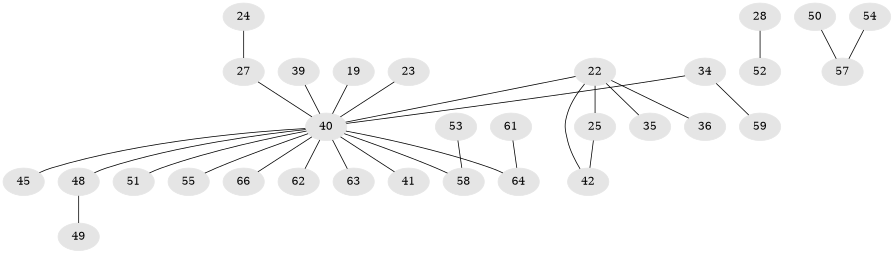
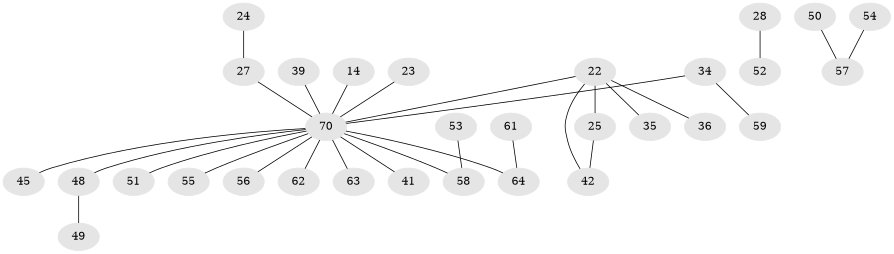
(354, 72) -> (354, 72)
(326, 127) -> (326, 127)
(244, 182) -> (244, 182)
